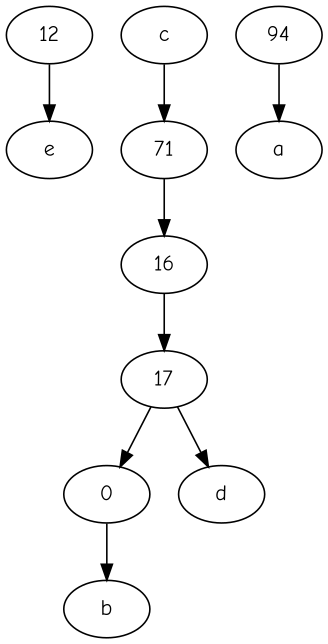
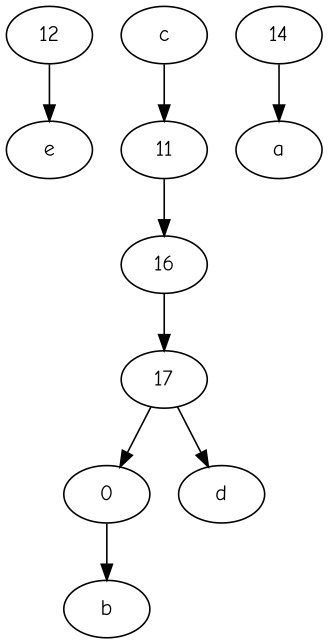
(279, 35) -> (279, 35)
(164, 150) -> (164, 150)
